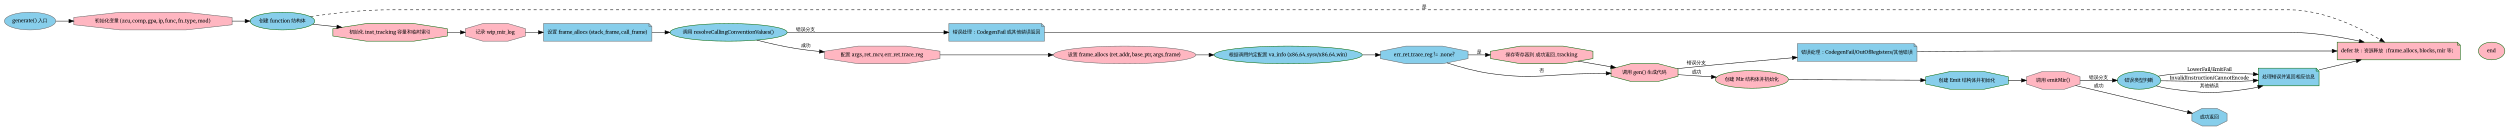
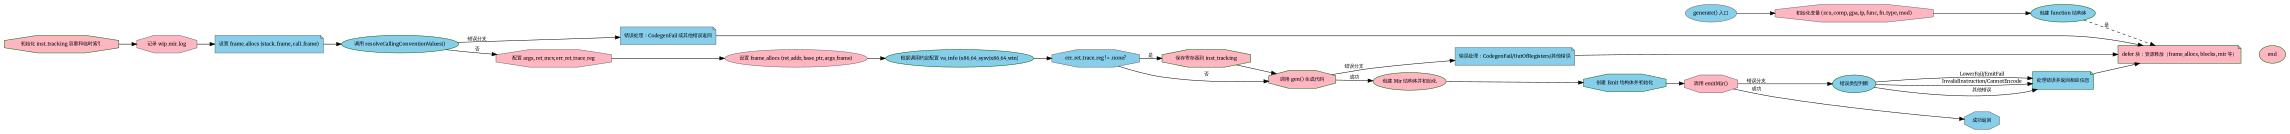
(325, 25) -> none
(806, 46) -> (477, 49)
(1542, 55) -> (1206, 58)
